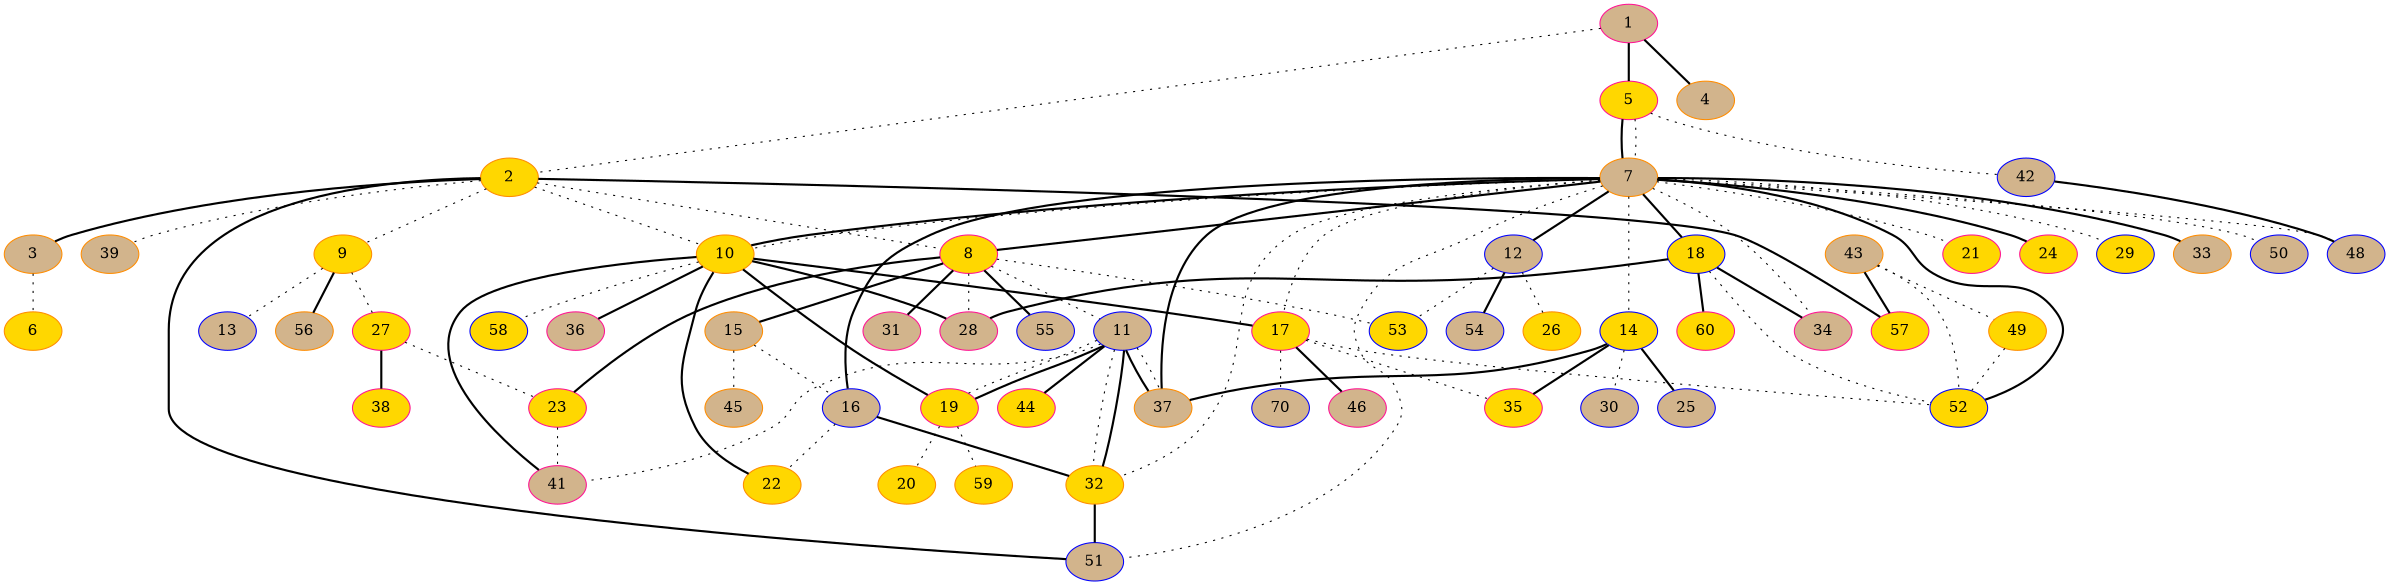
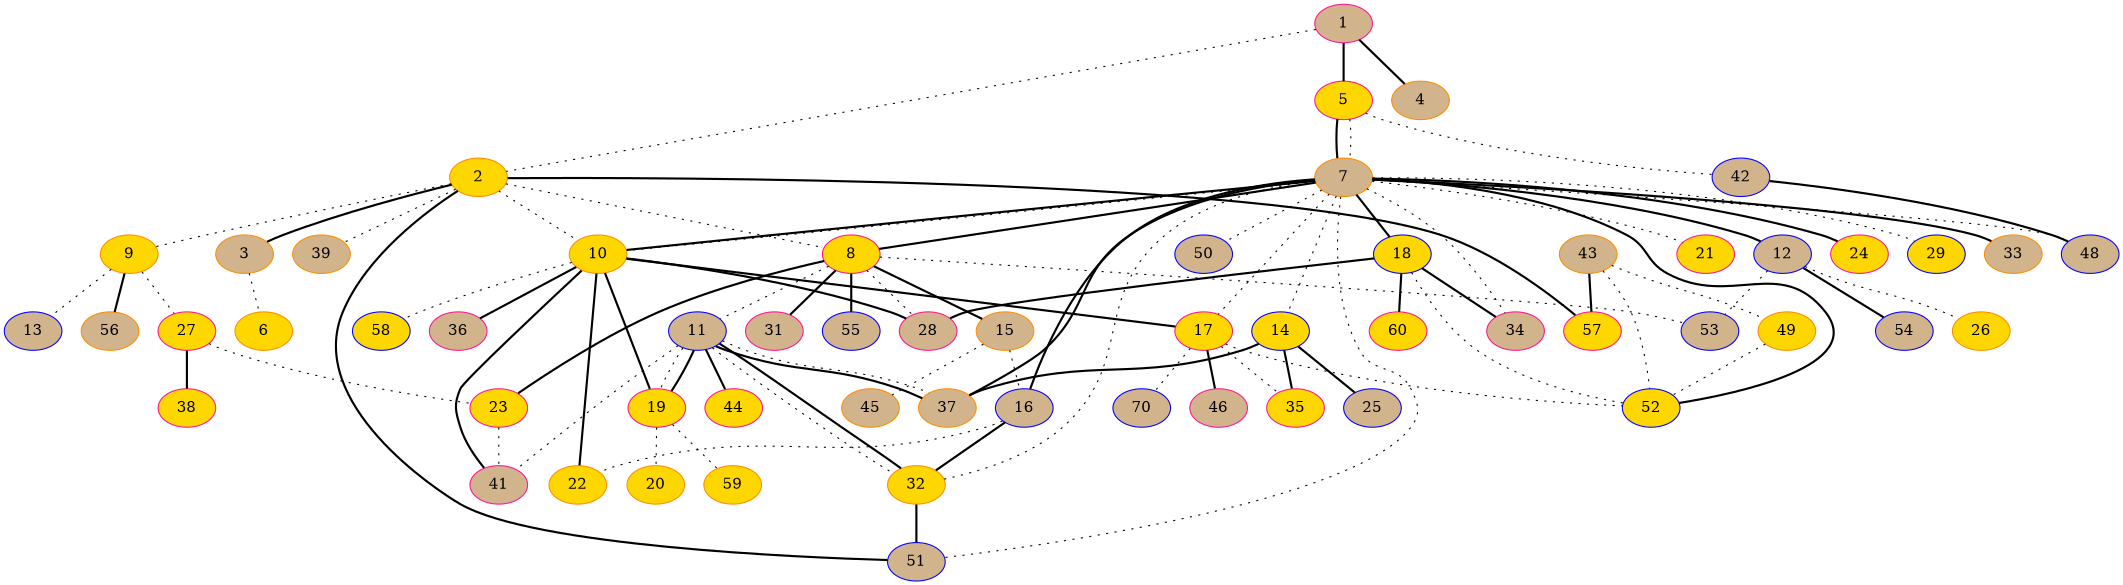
(1398, 331) -> (1710, 331)
(1610, 408) -> none
